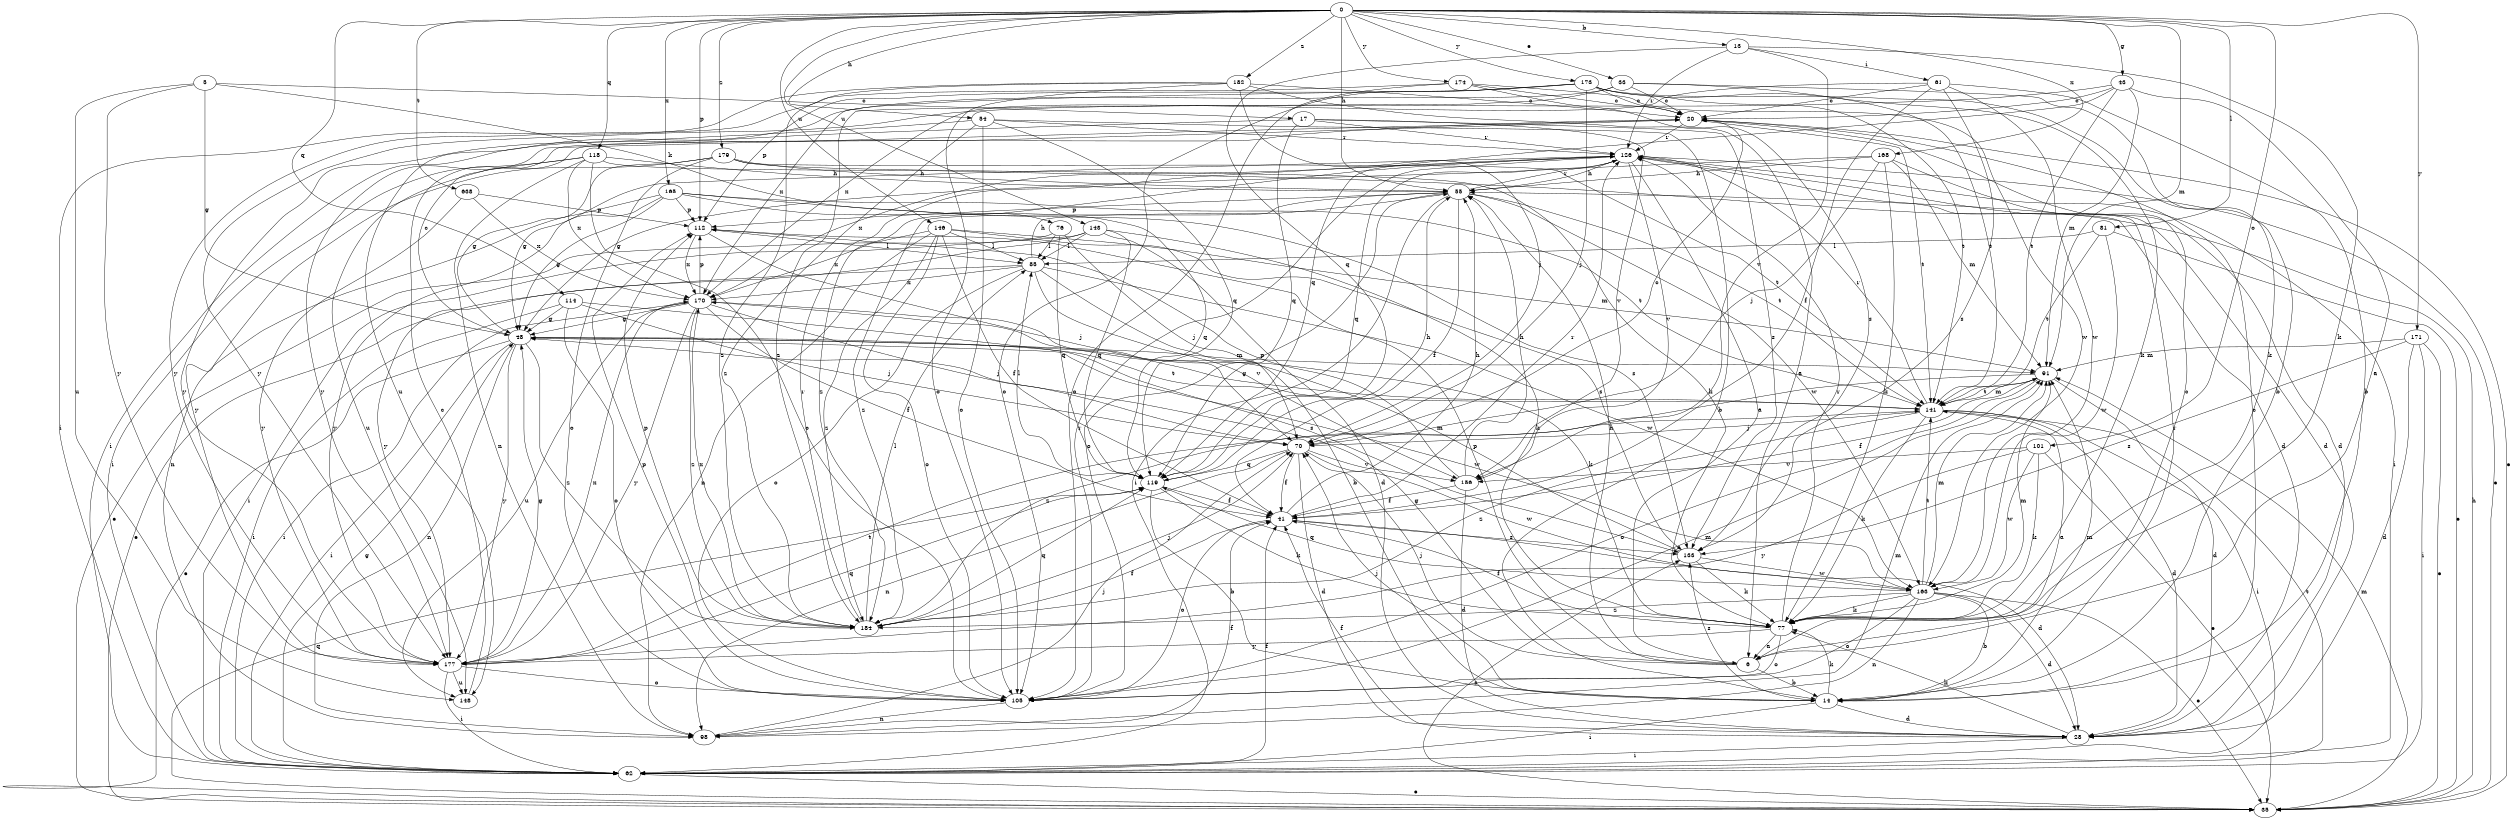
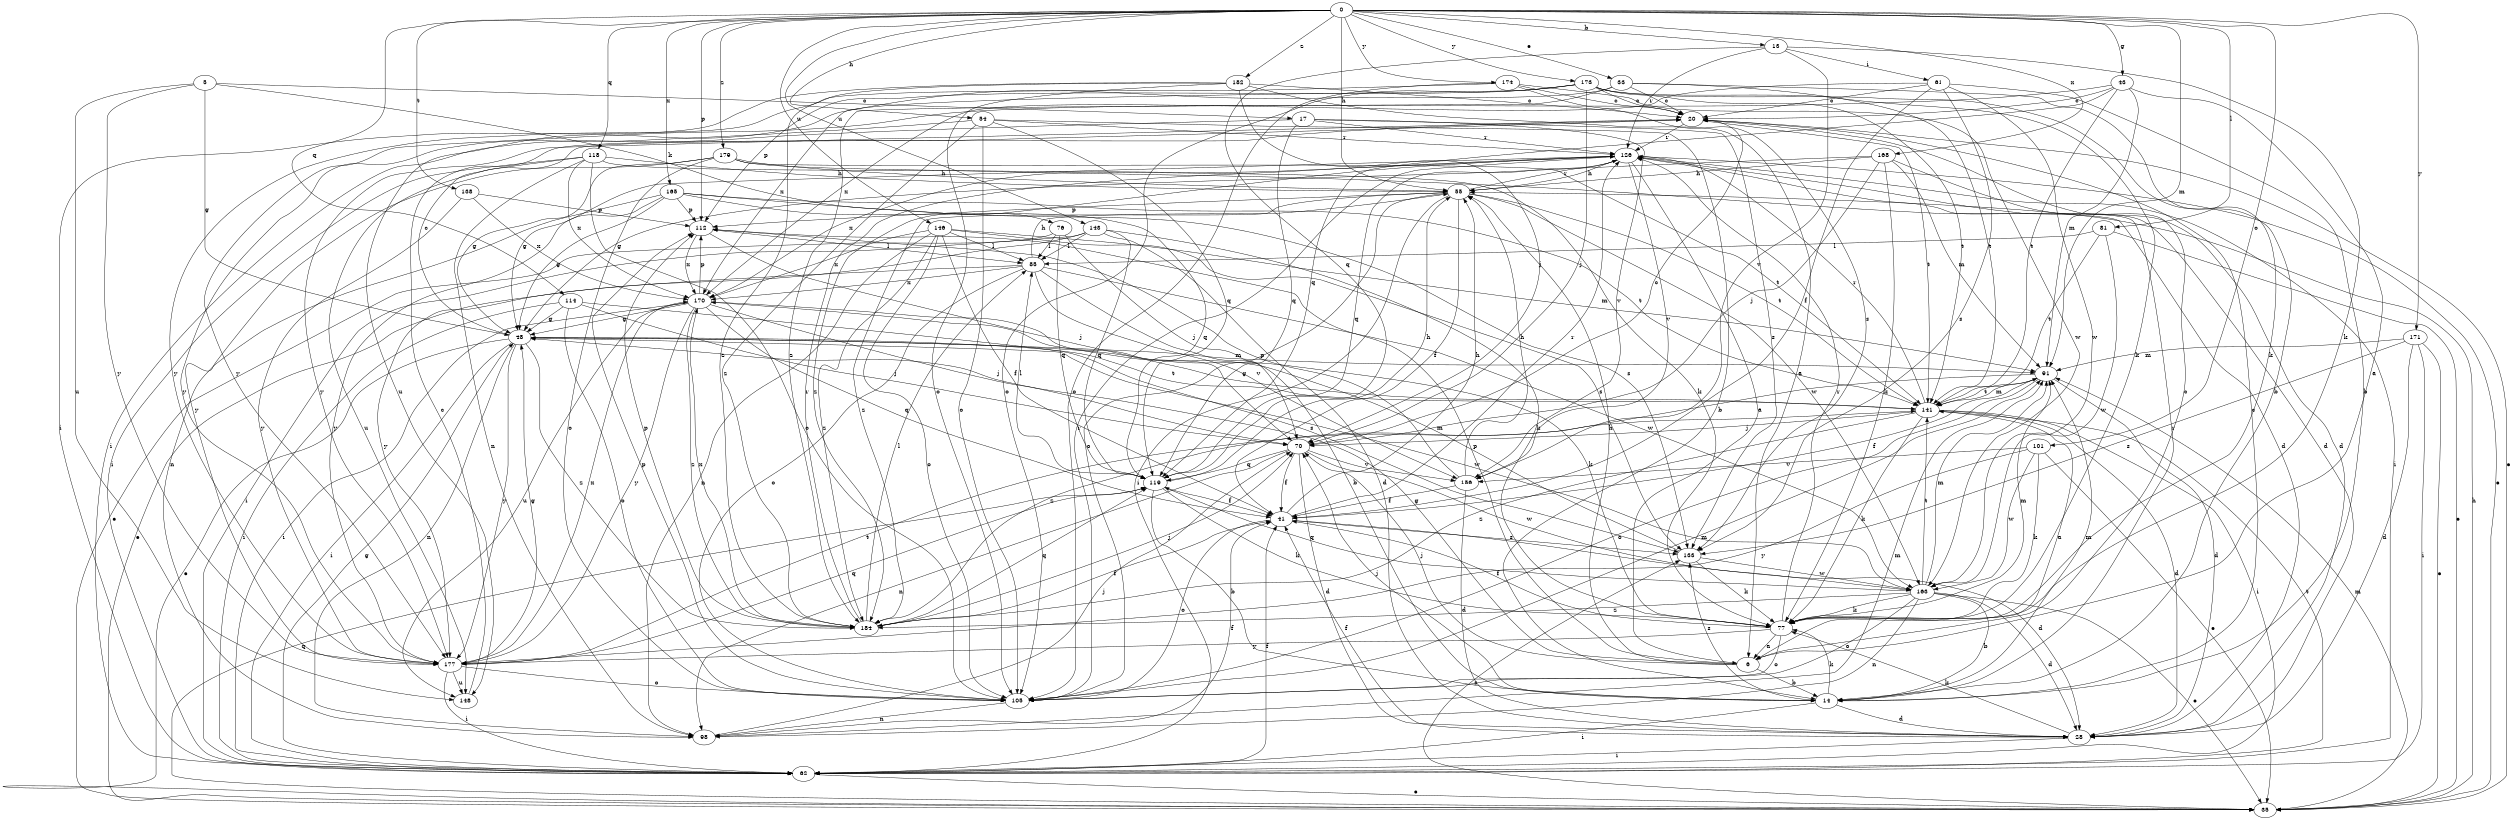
(467, 192) -> (467, 192)
(908, 410) -> (907, 410)
